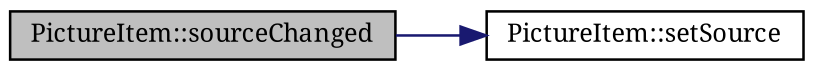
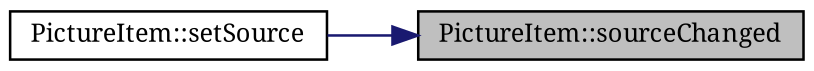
(428, 35) -> (360, 35)
